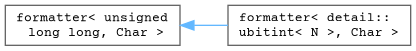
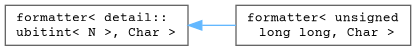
(211, 25) -> (219, 25)
